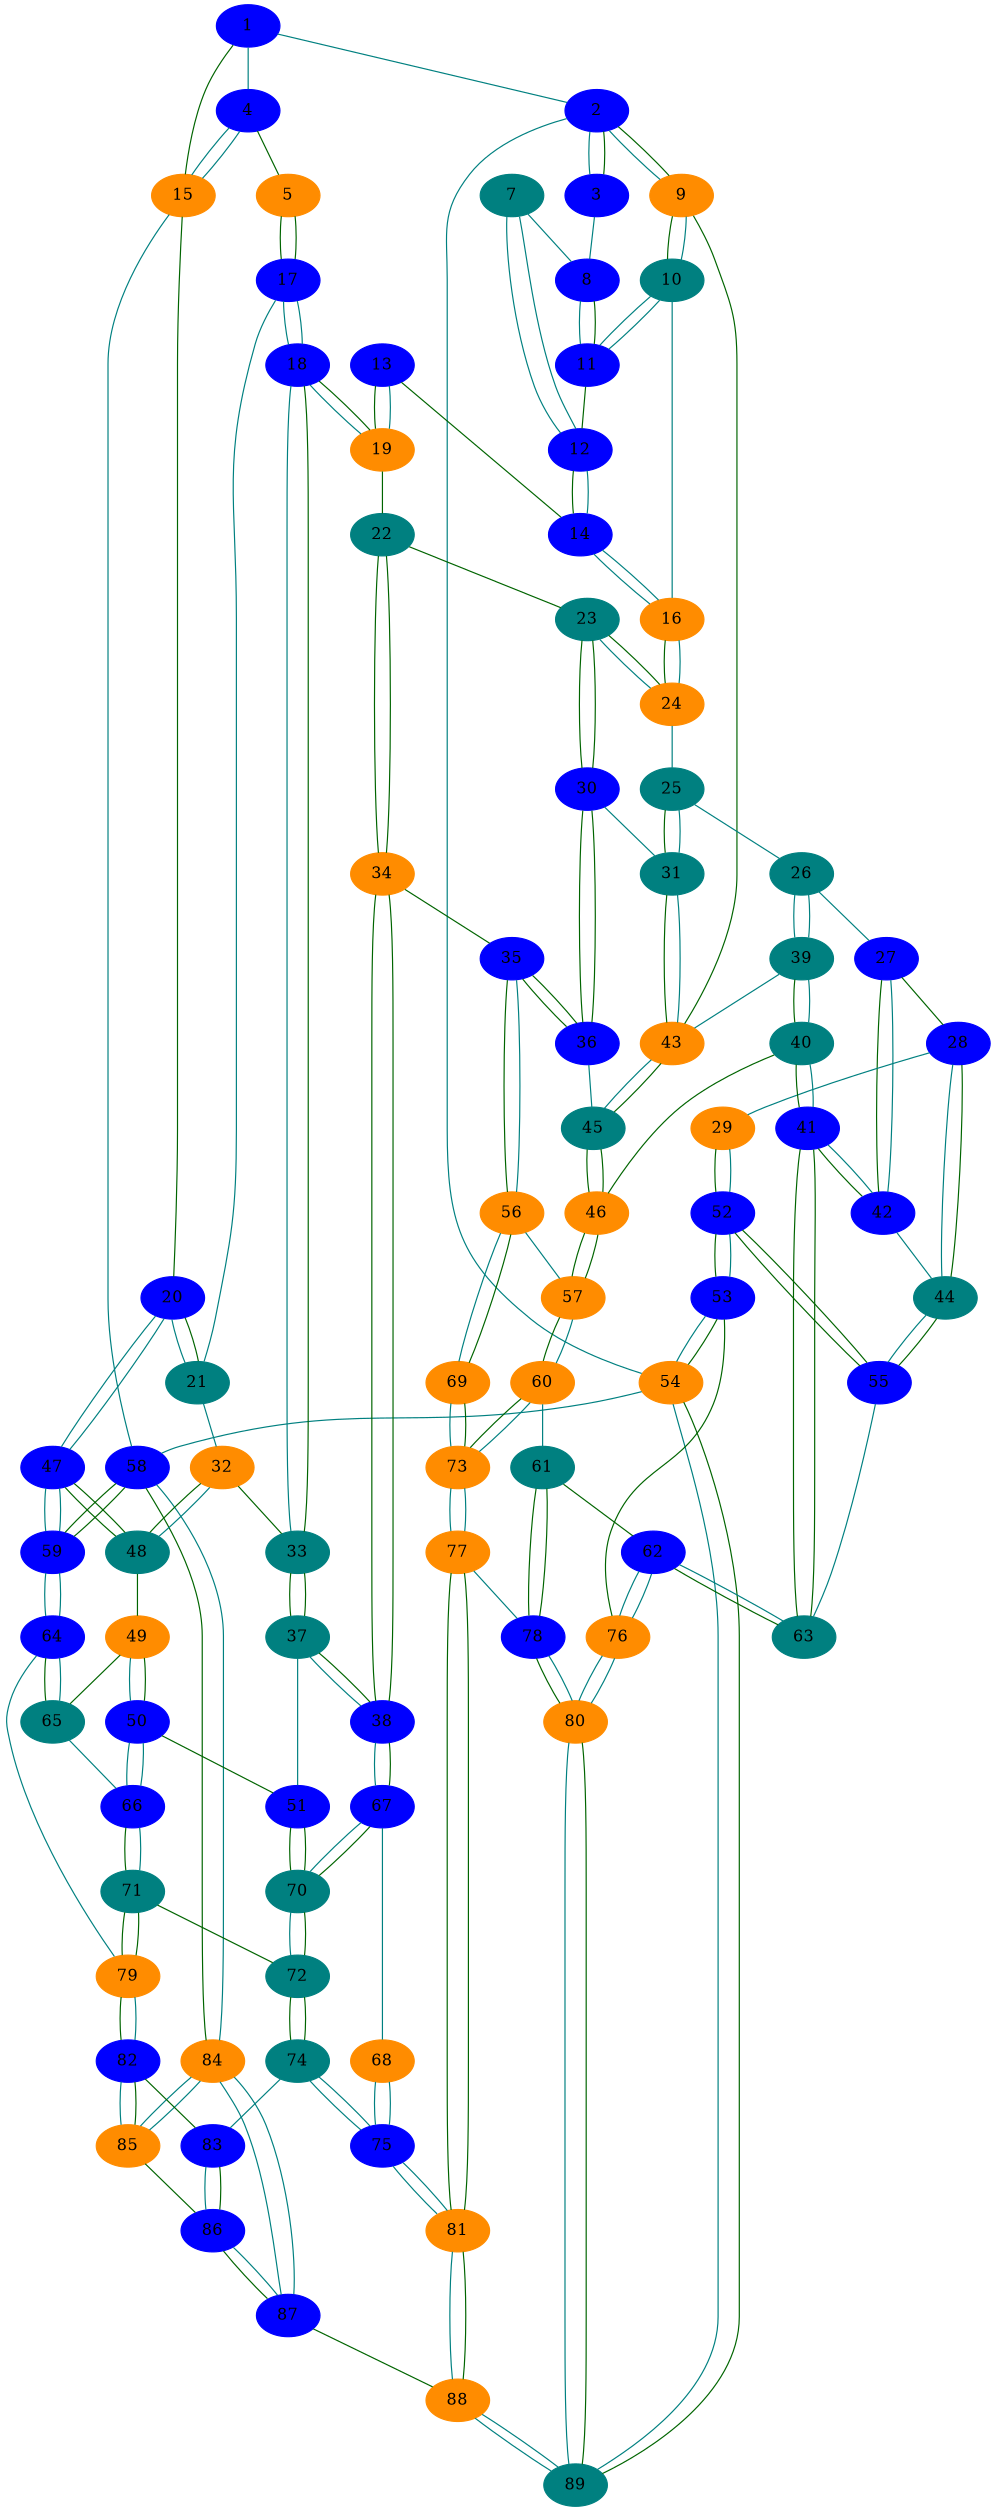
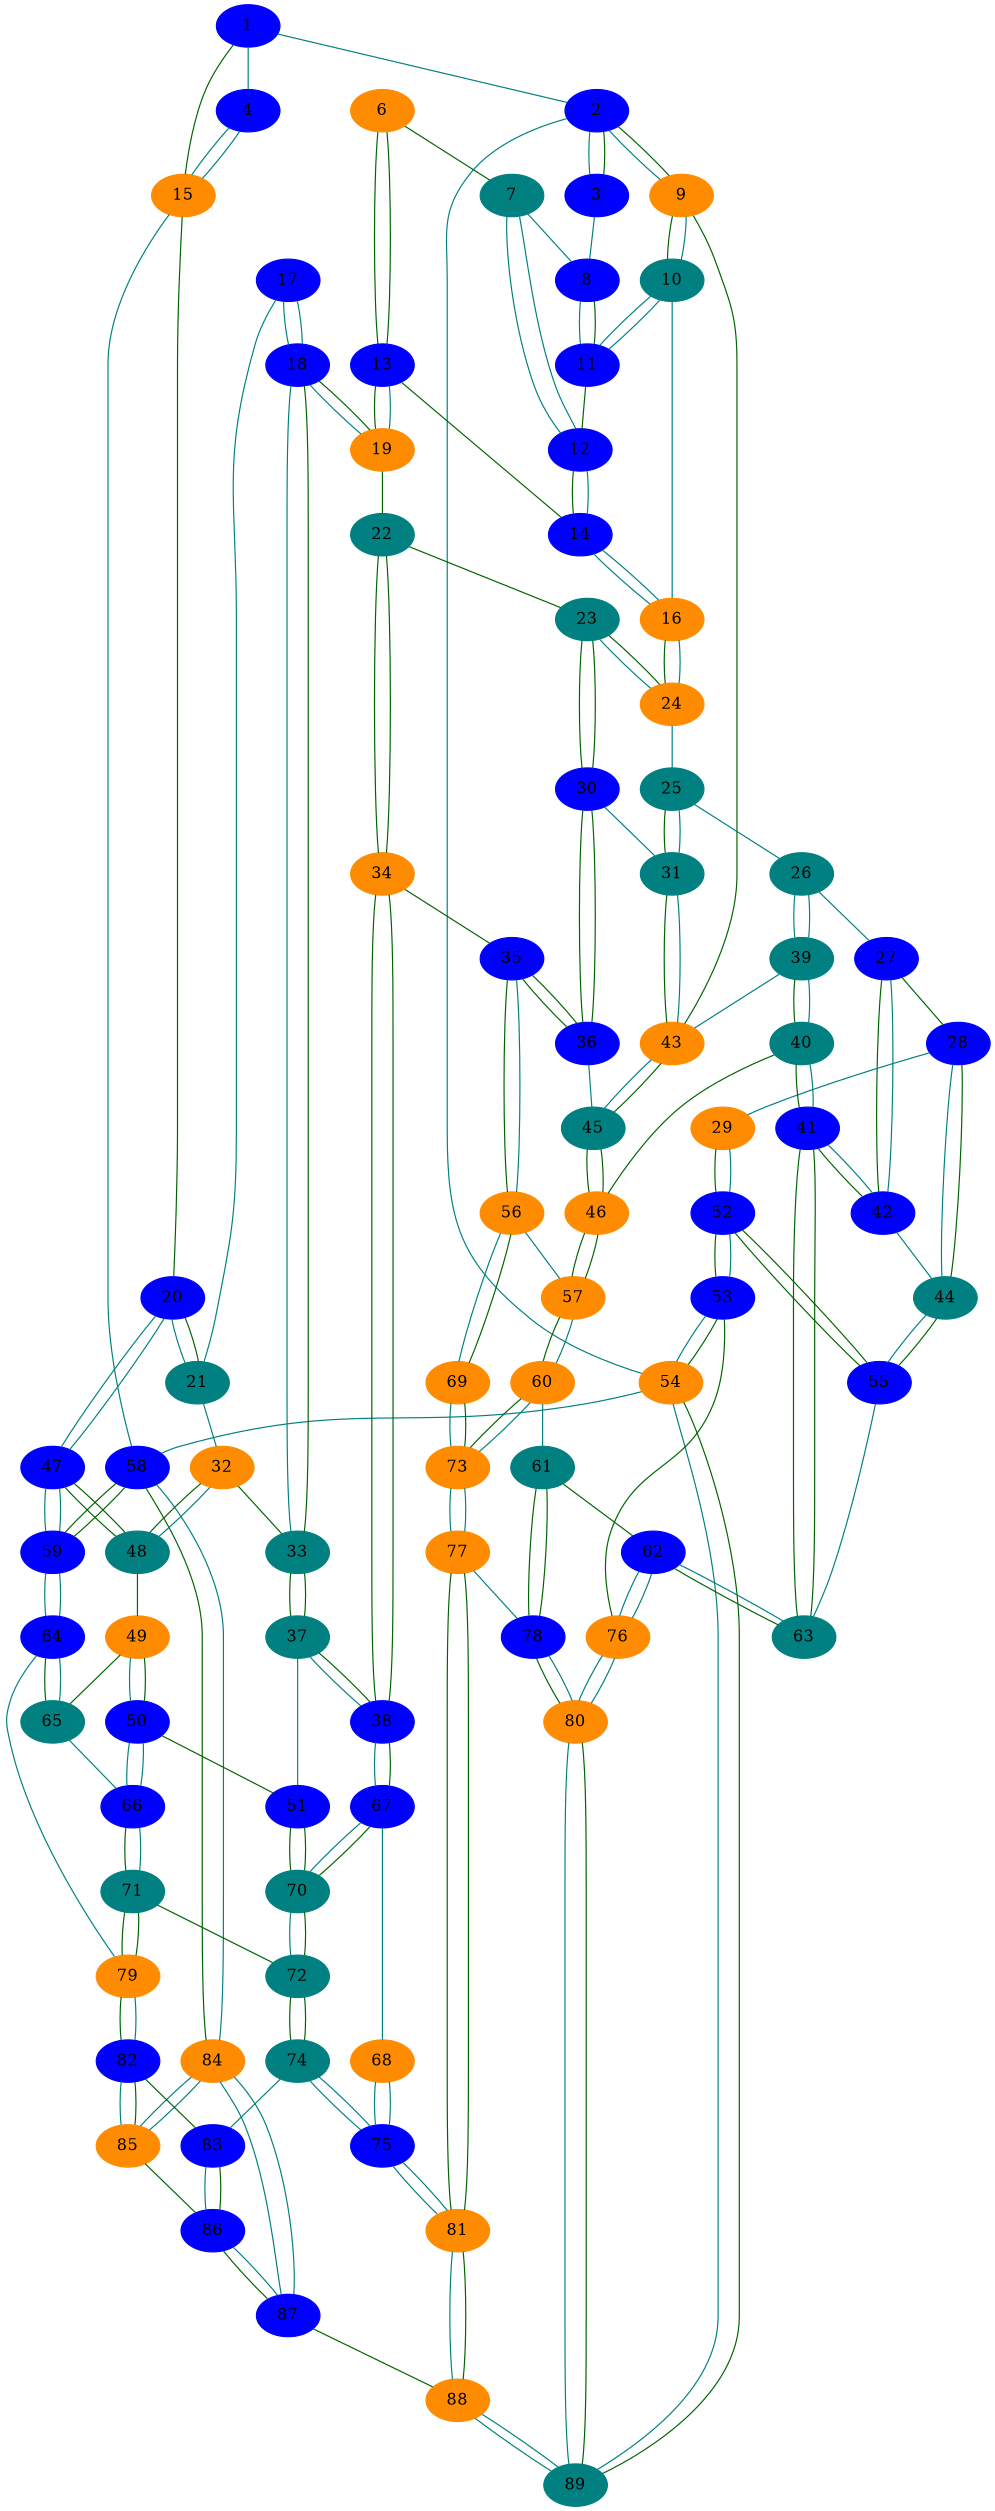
none -> (382, 111)
(288, 196) -> none
